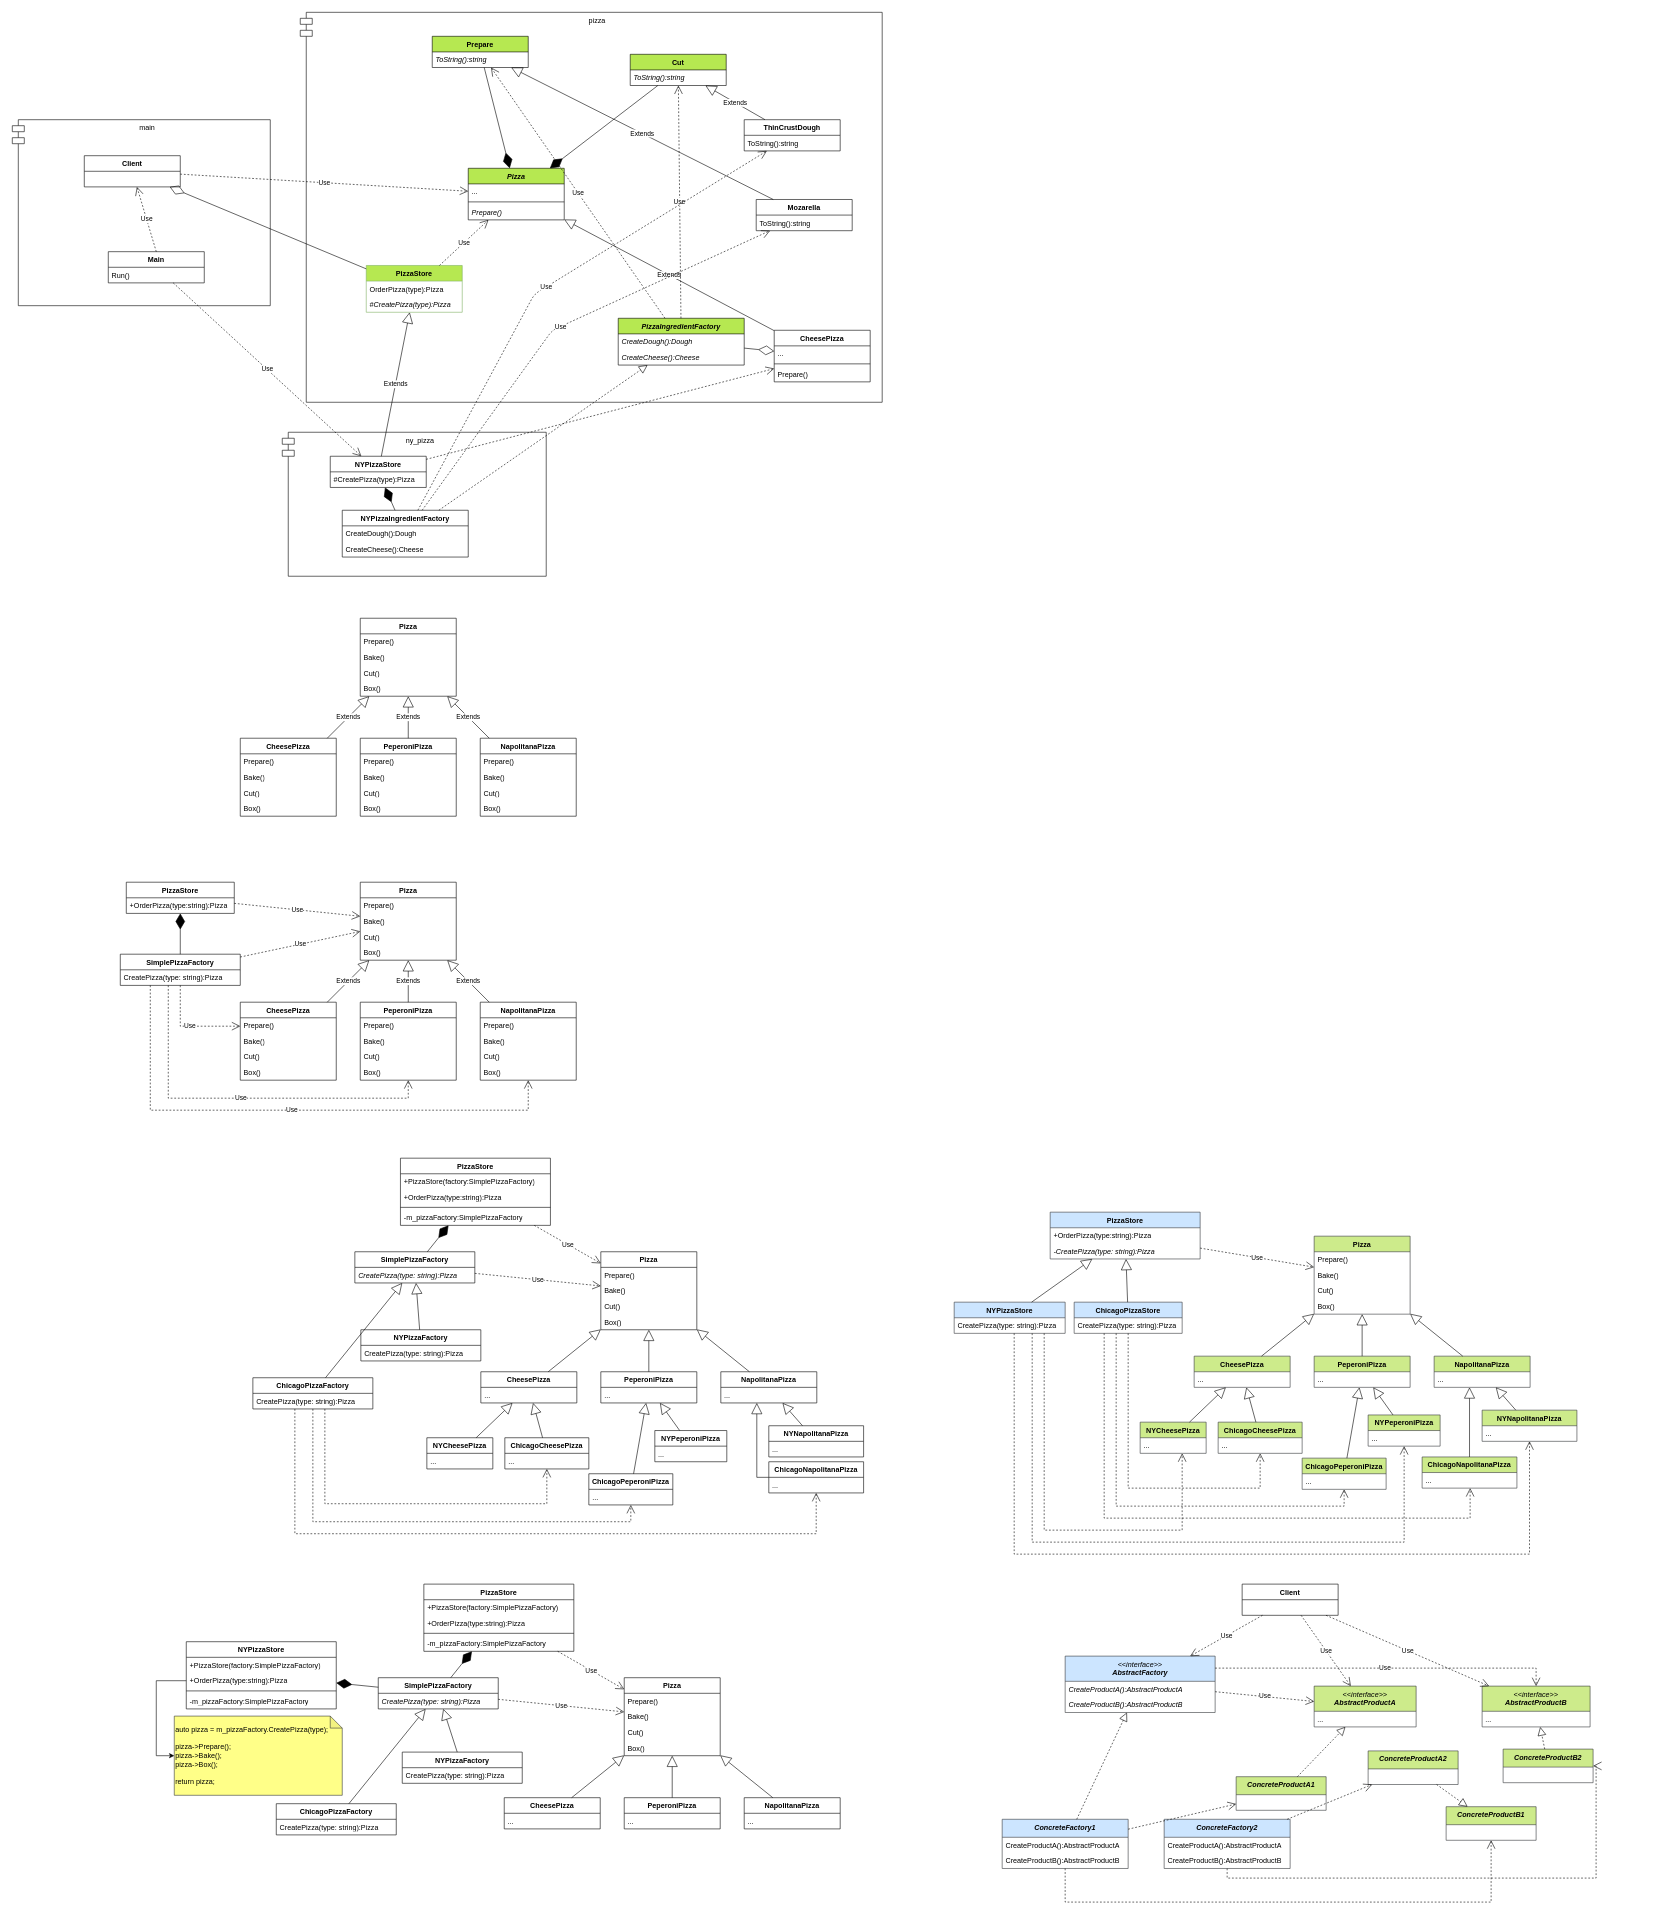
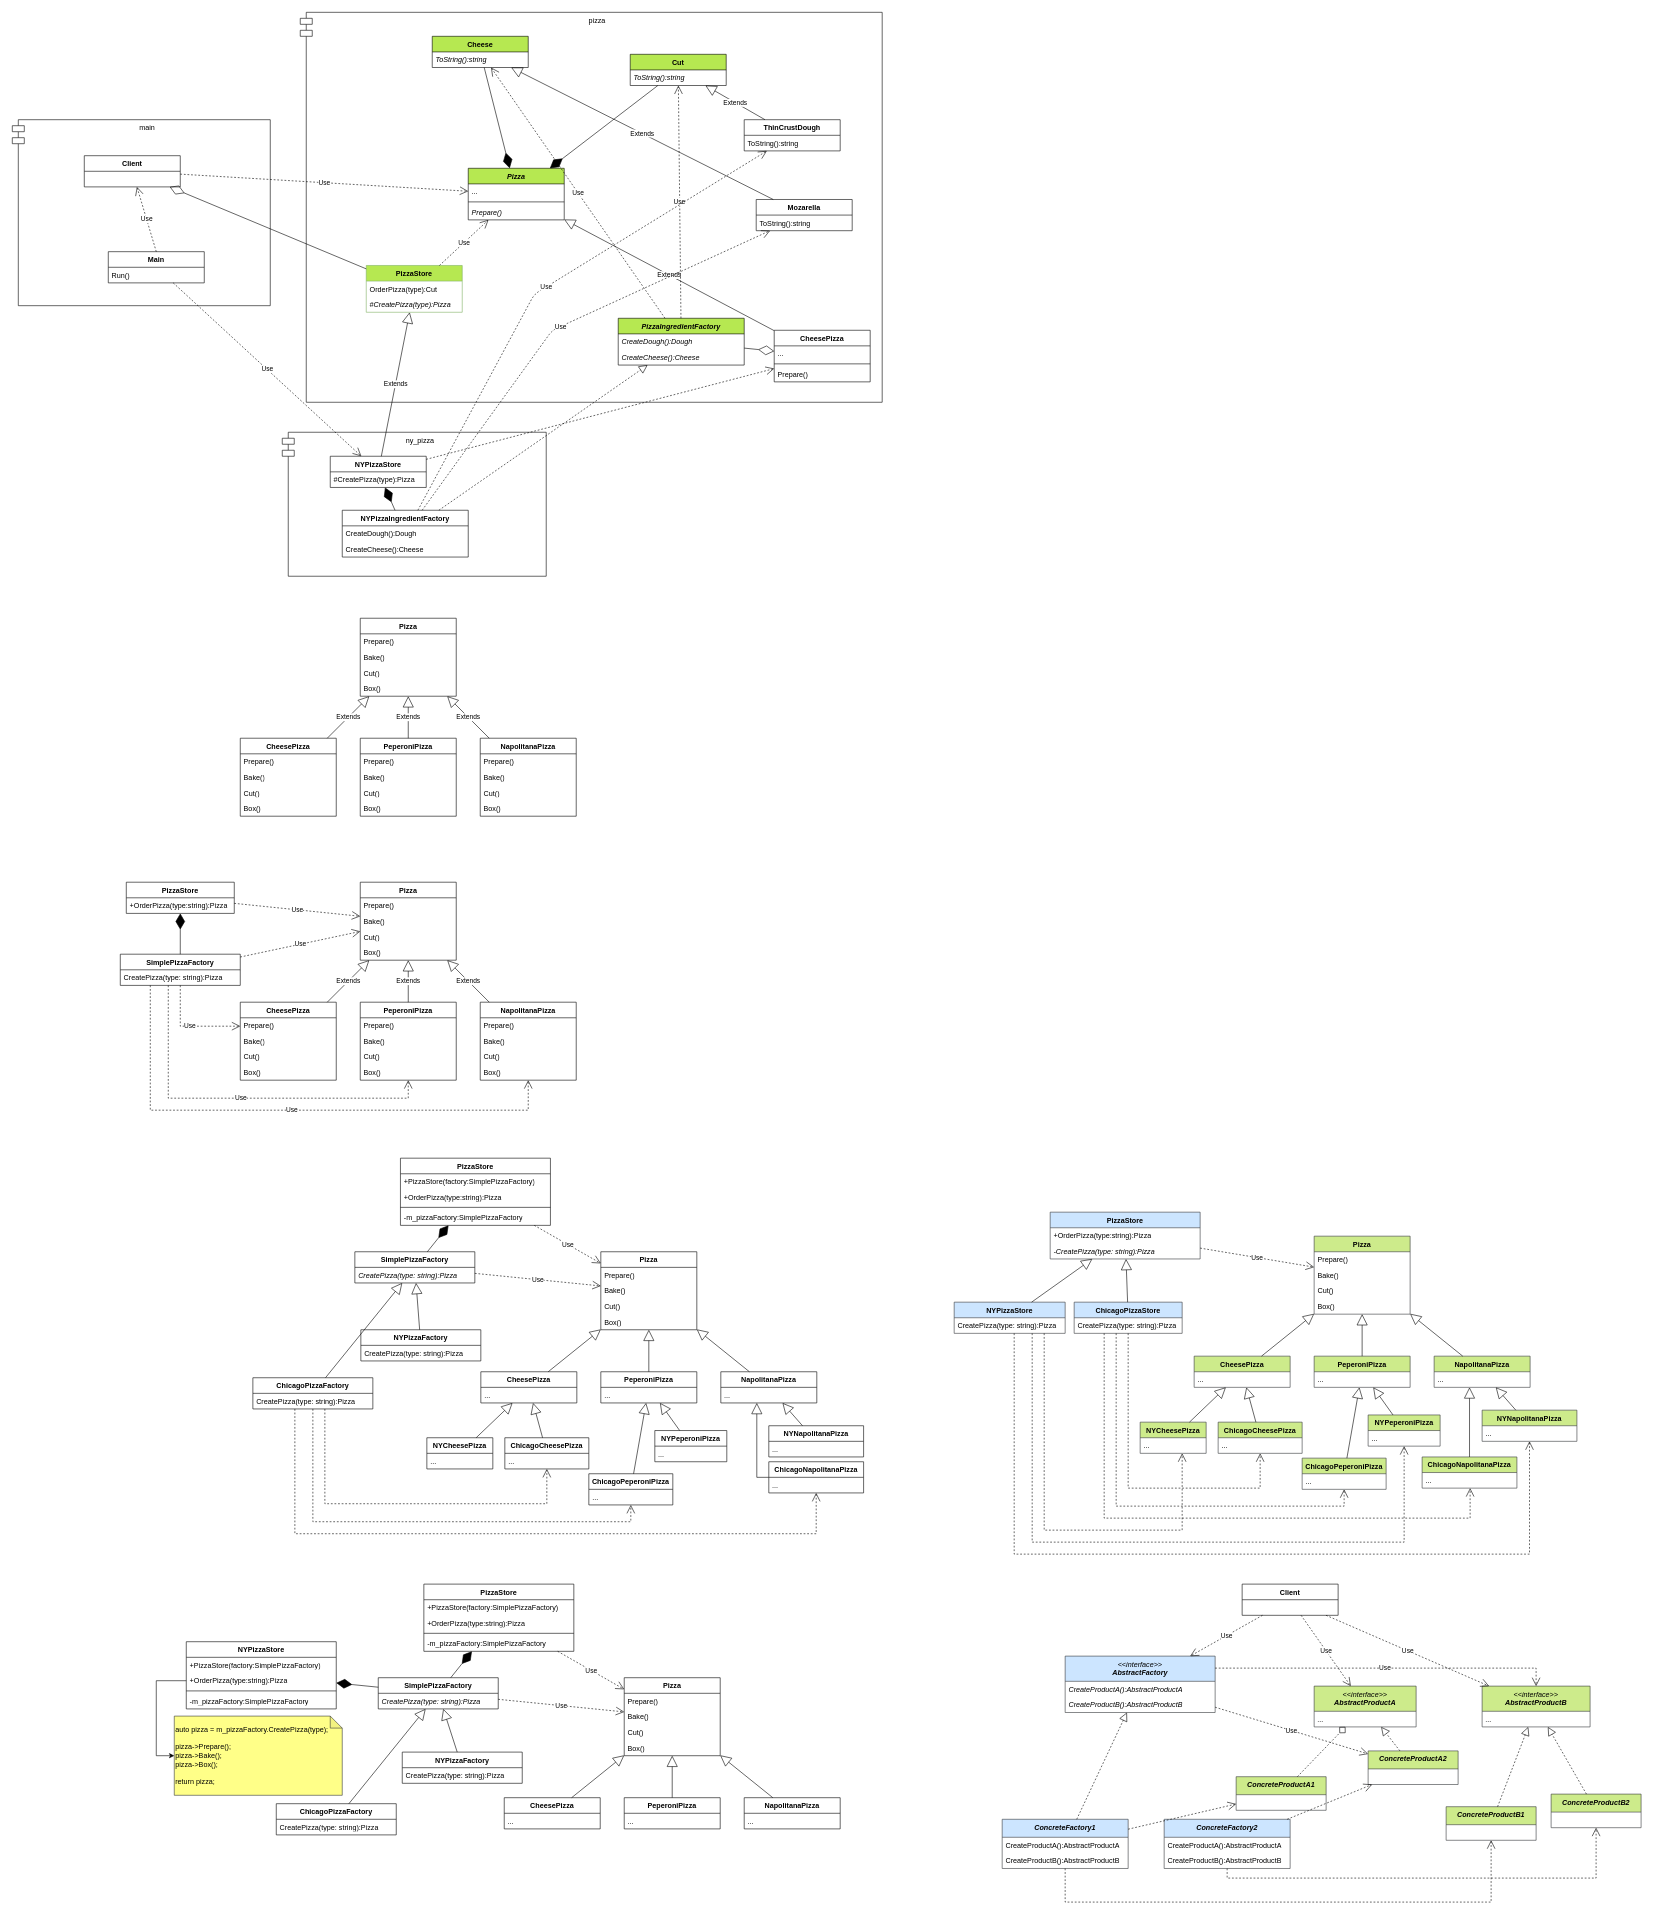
(480, 44) -> (480, 44)
(411, 289) -> (408, 289)
(1265, 1697) -> (1292, 1731)
(1339, 1734) -> (1339, 1734)
(1548, 1766) -> (1596, 1811)
none -> (1513, 1768)
(1449, 1794) -> (1393, 1742)
